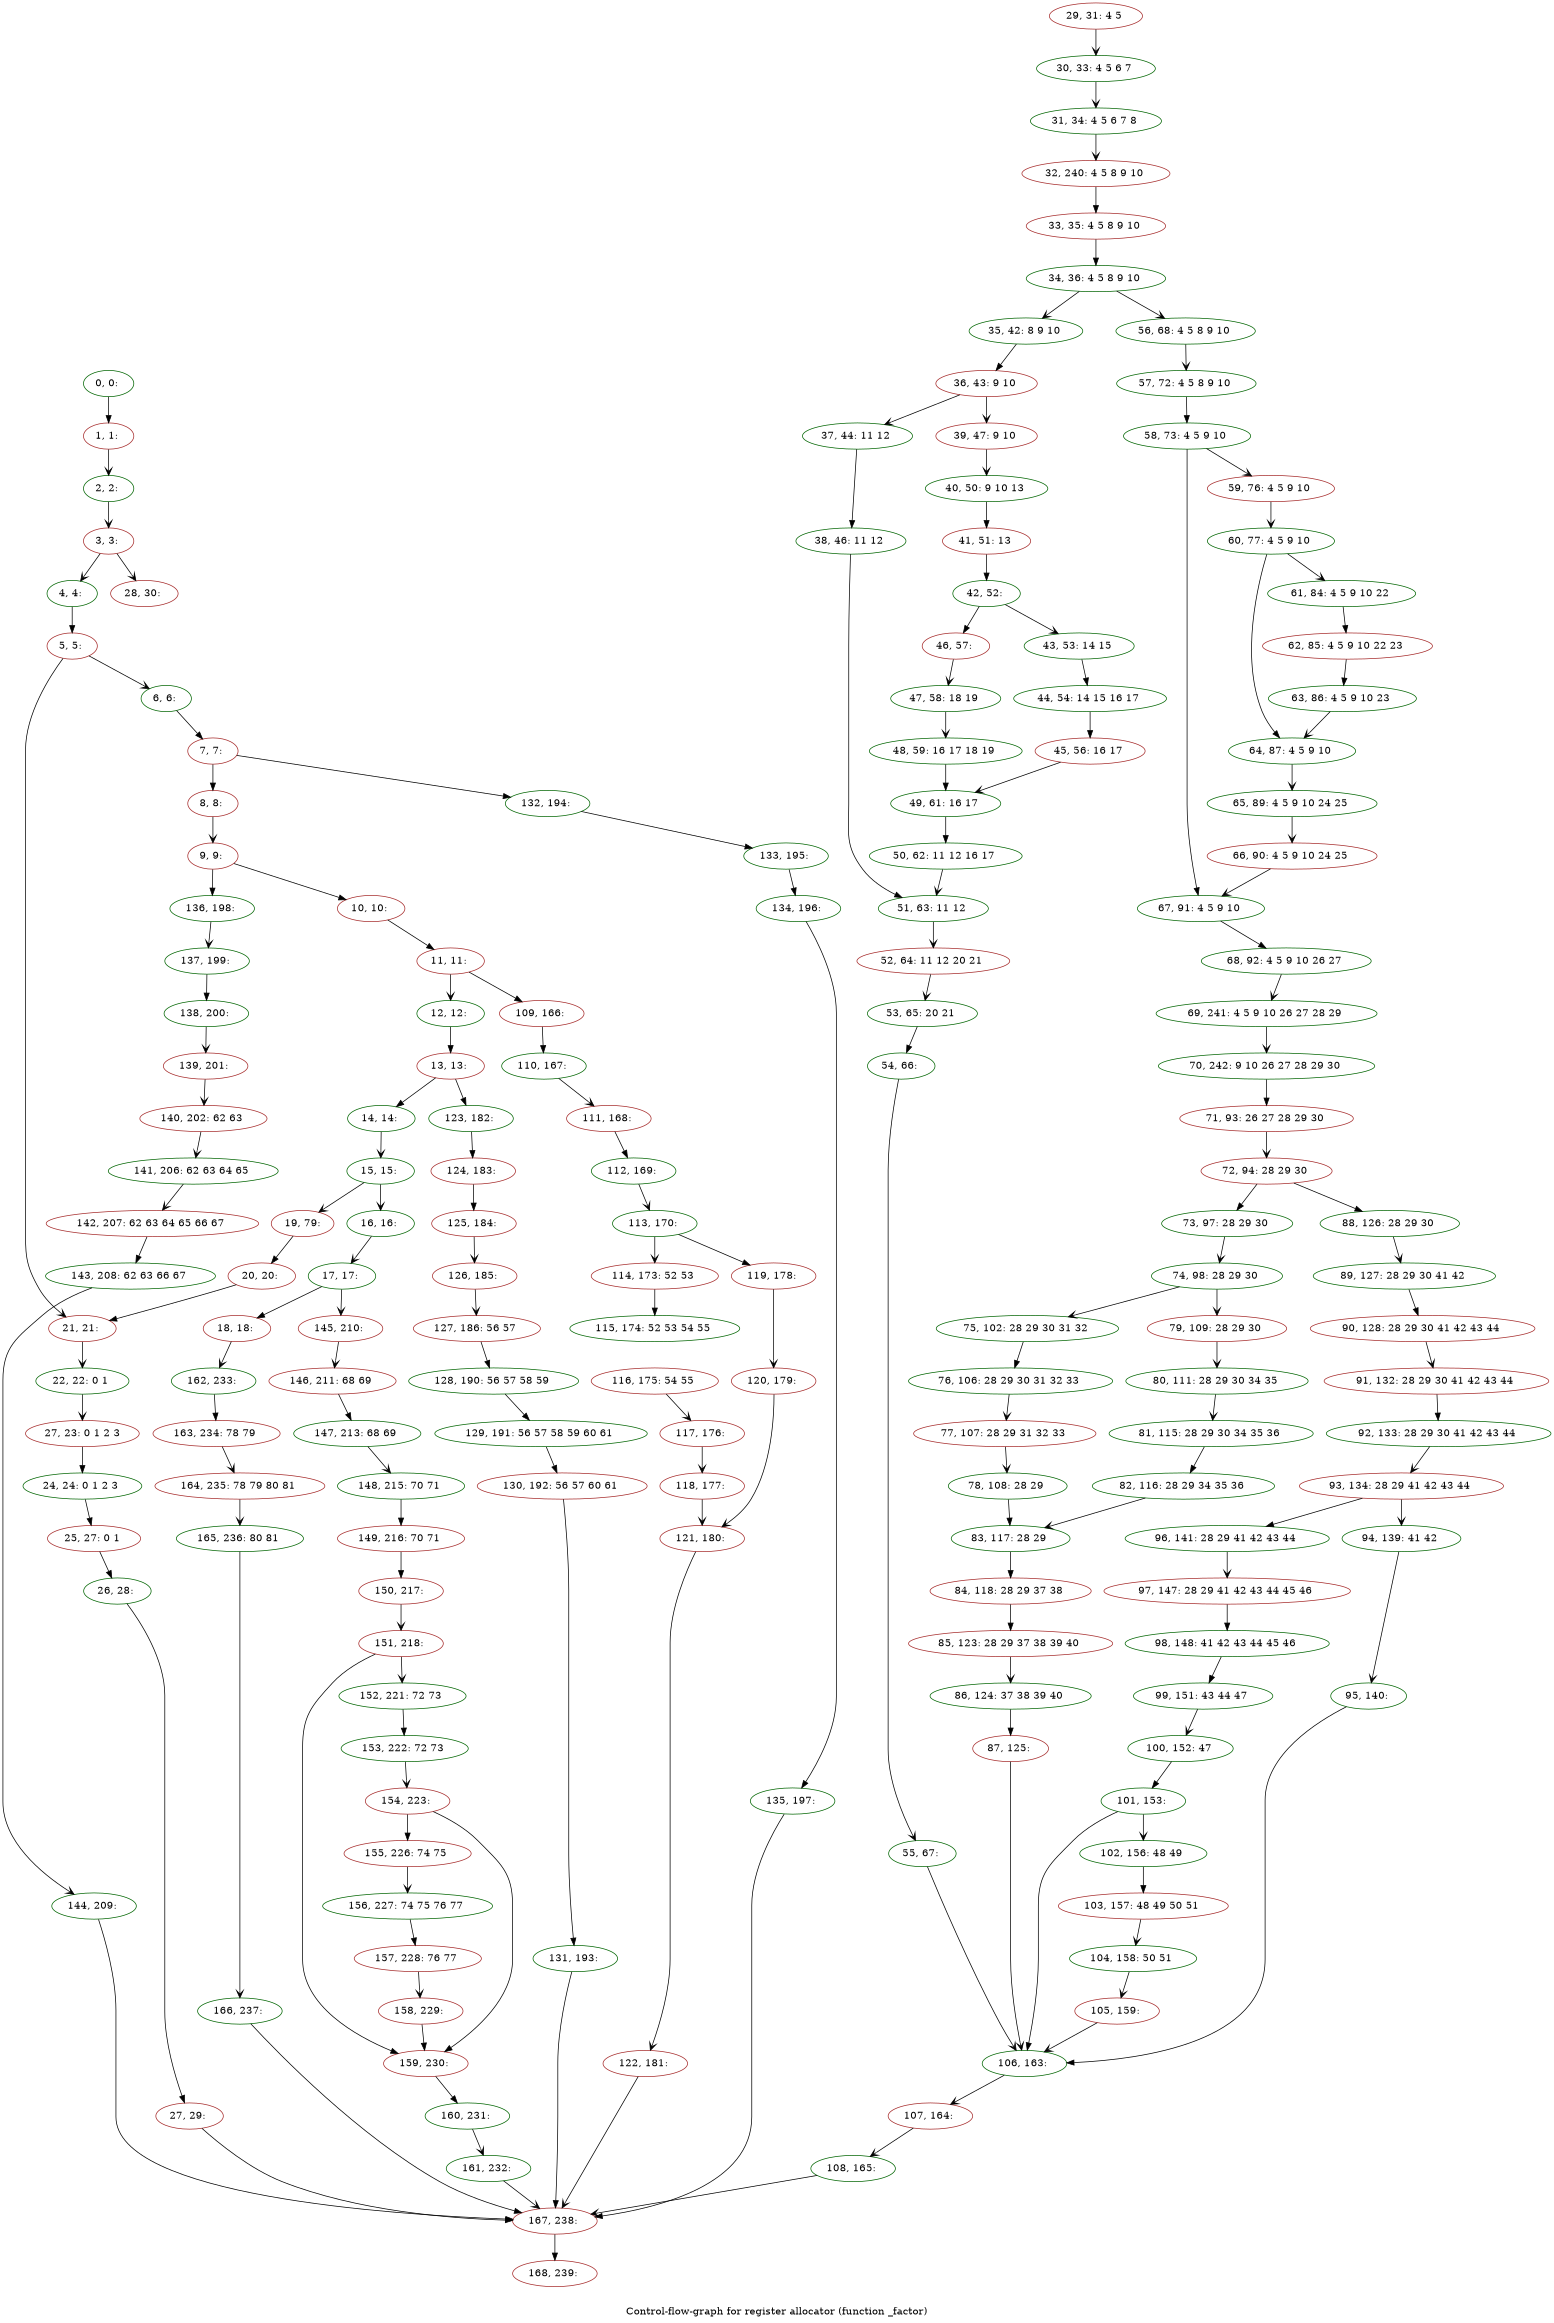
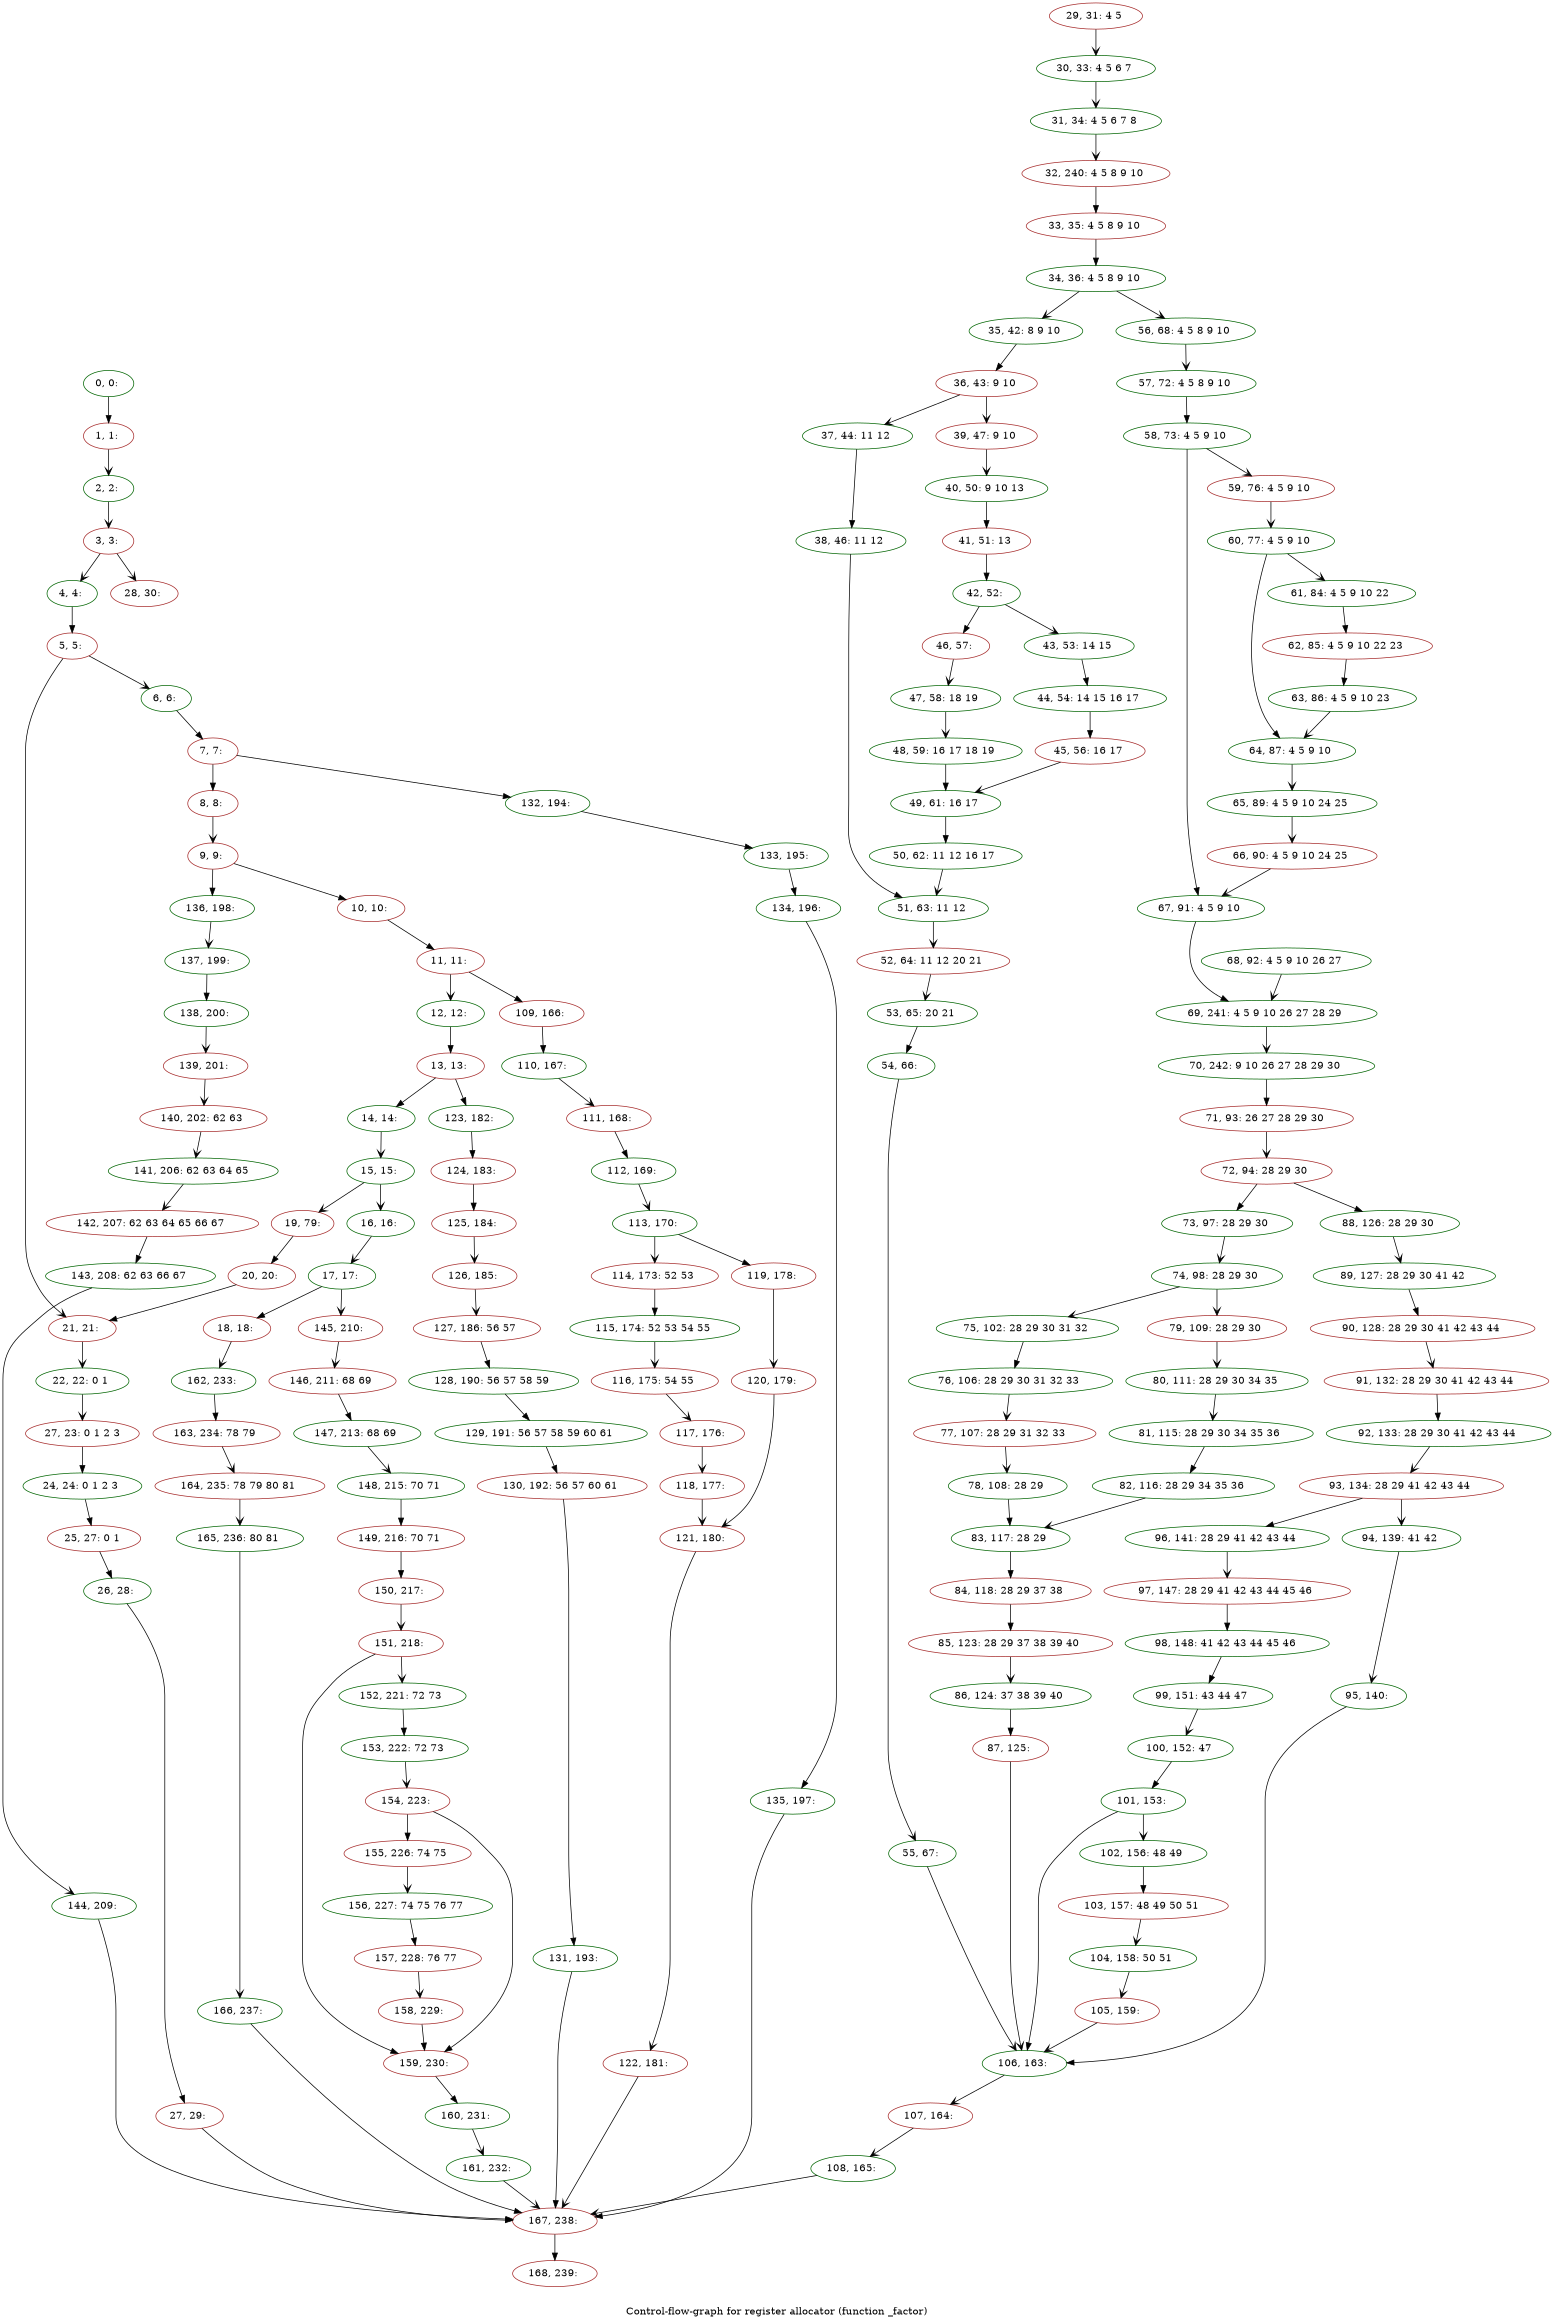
(1240, 933) -> (1192, 966)
none -> (655, 1351)
